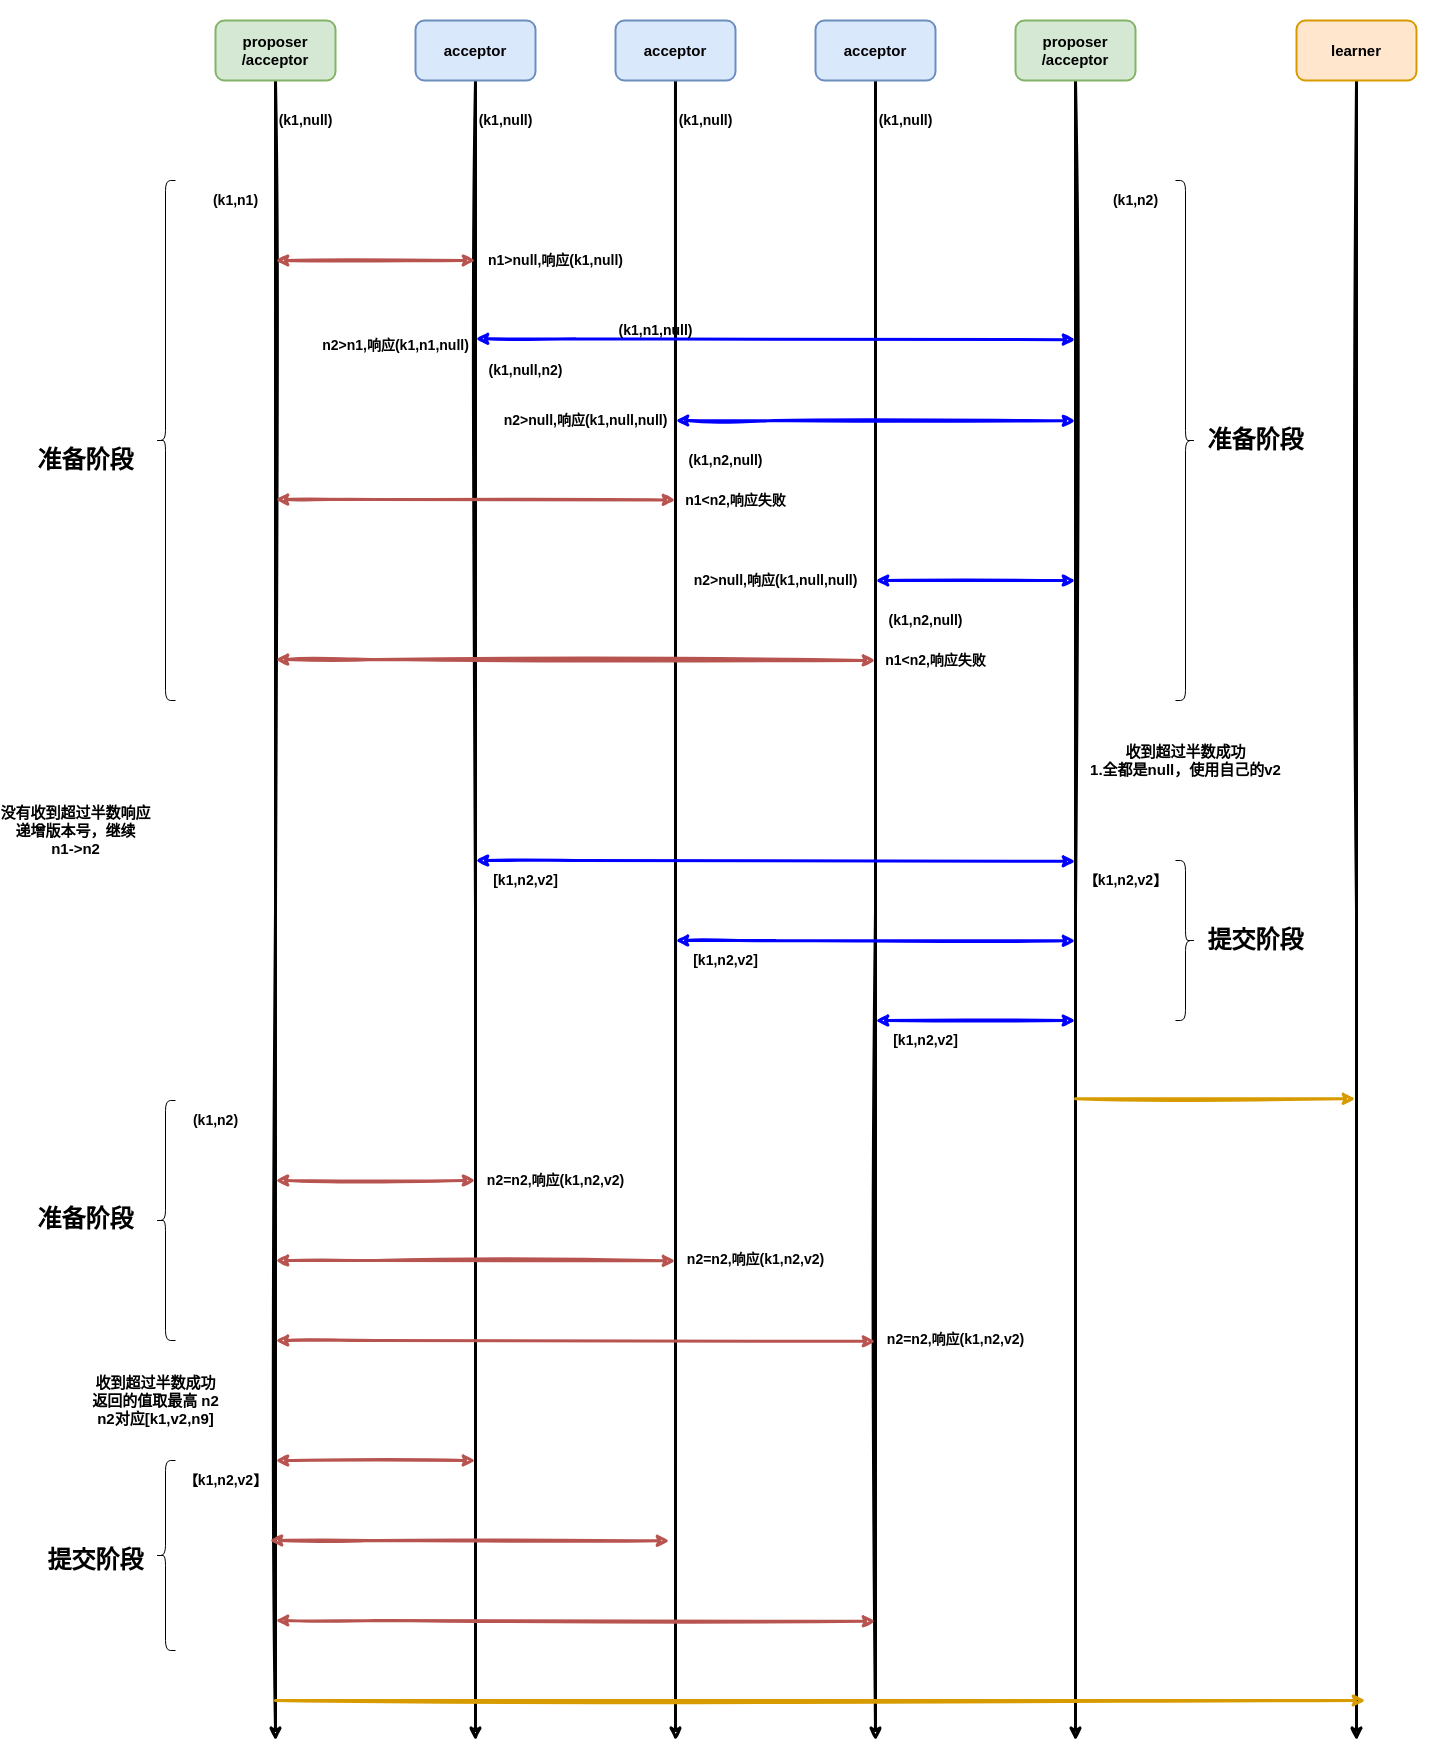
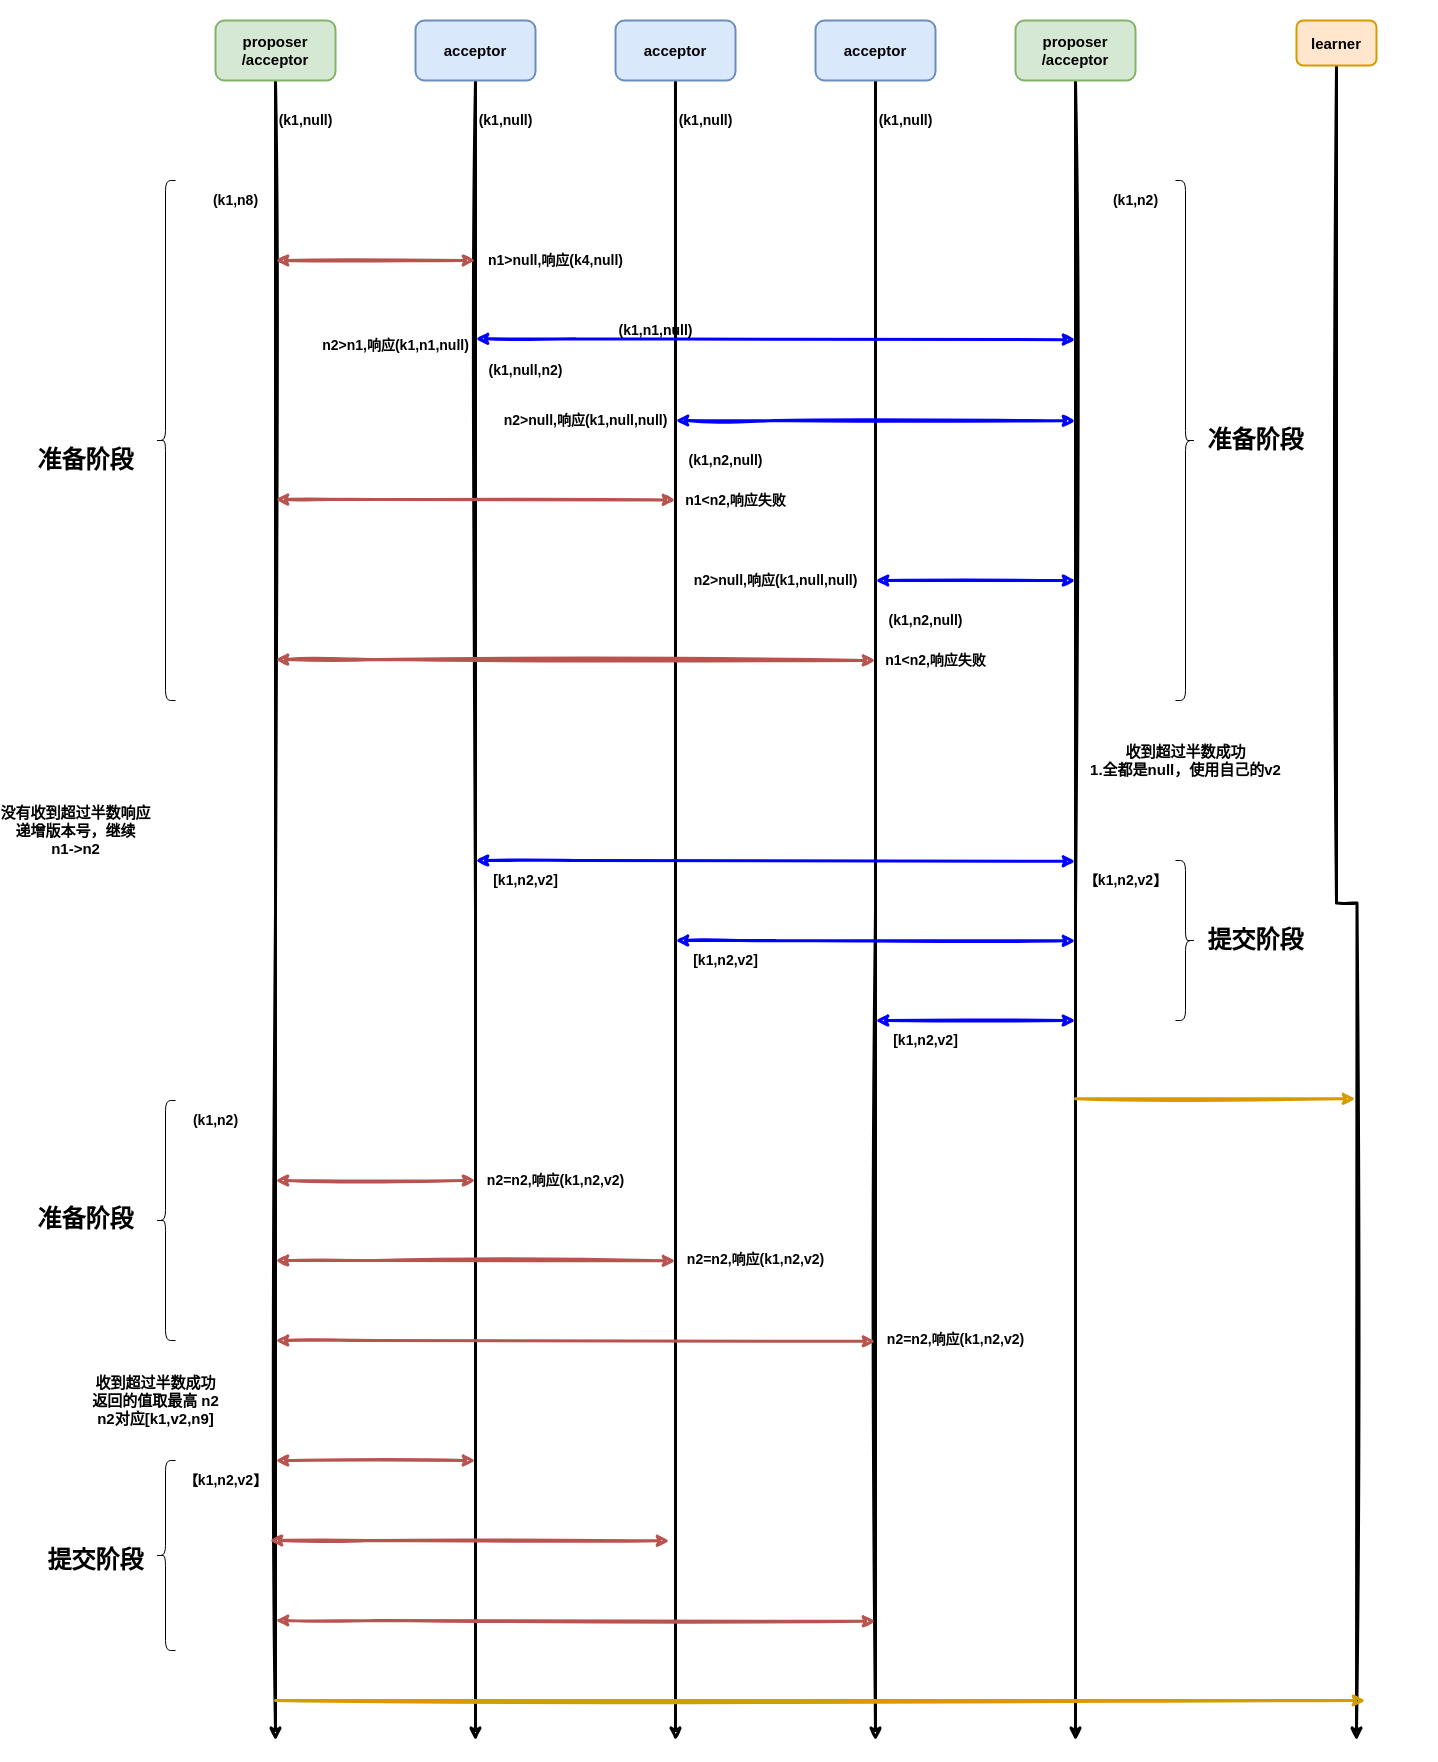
(1357, 51) -> (1337, 43)
(236, 201) -> (236, 201)
(556, 261) -> (556, 261)
